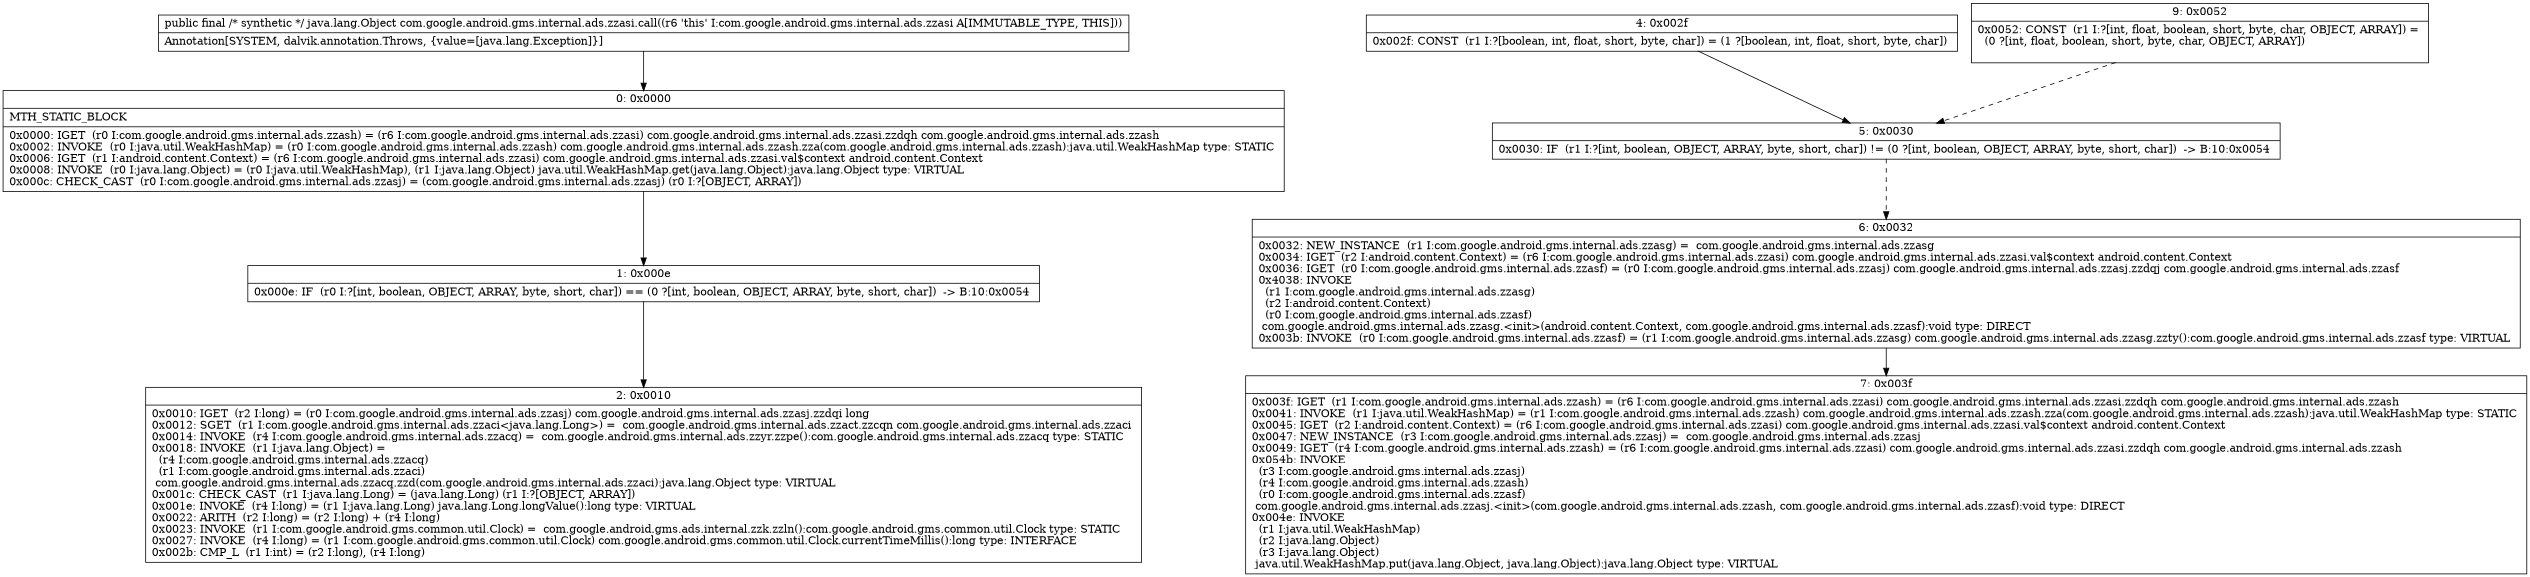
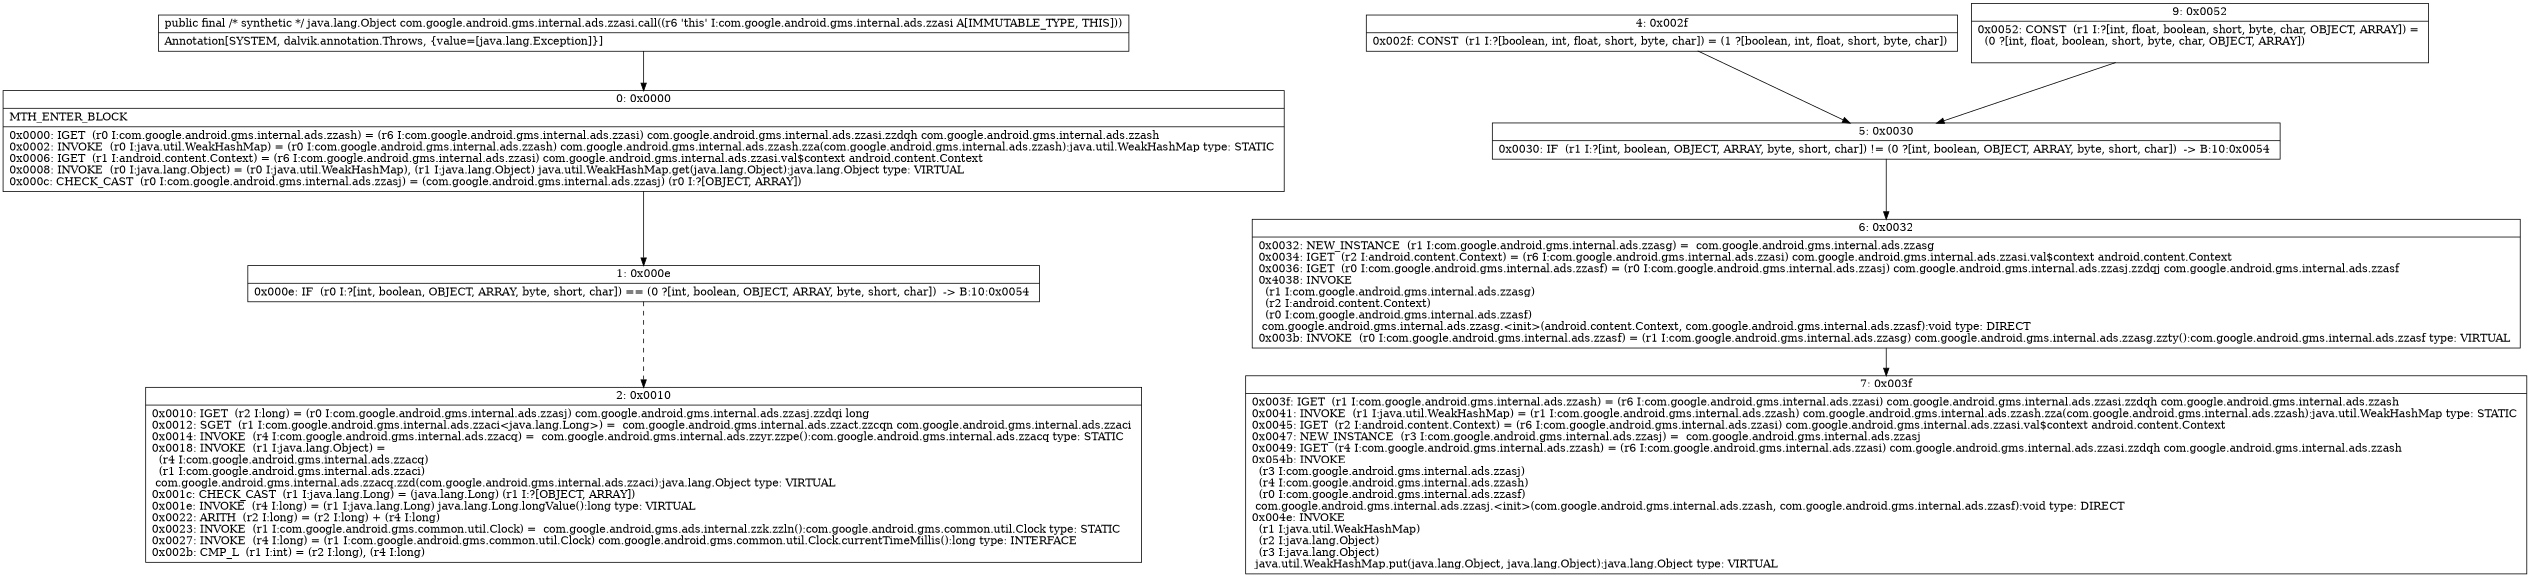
(2030, 92) -> (2030, 92)
(68, 117) -> (69, 117)
(1886, 185) -> (1886, 185)
(644, 341) -> (644, 341)
